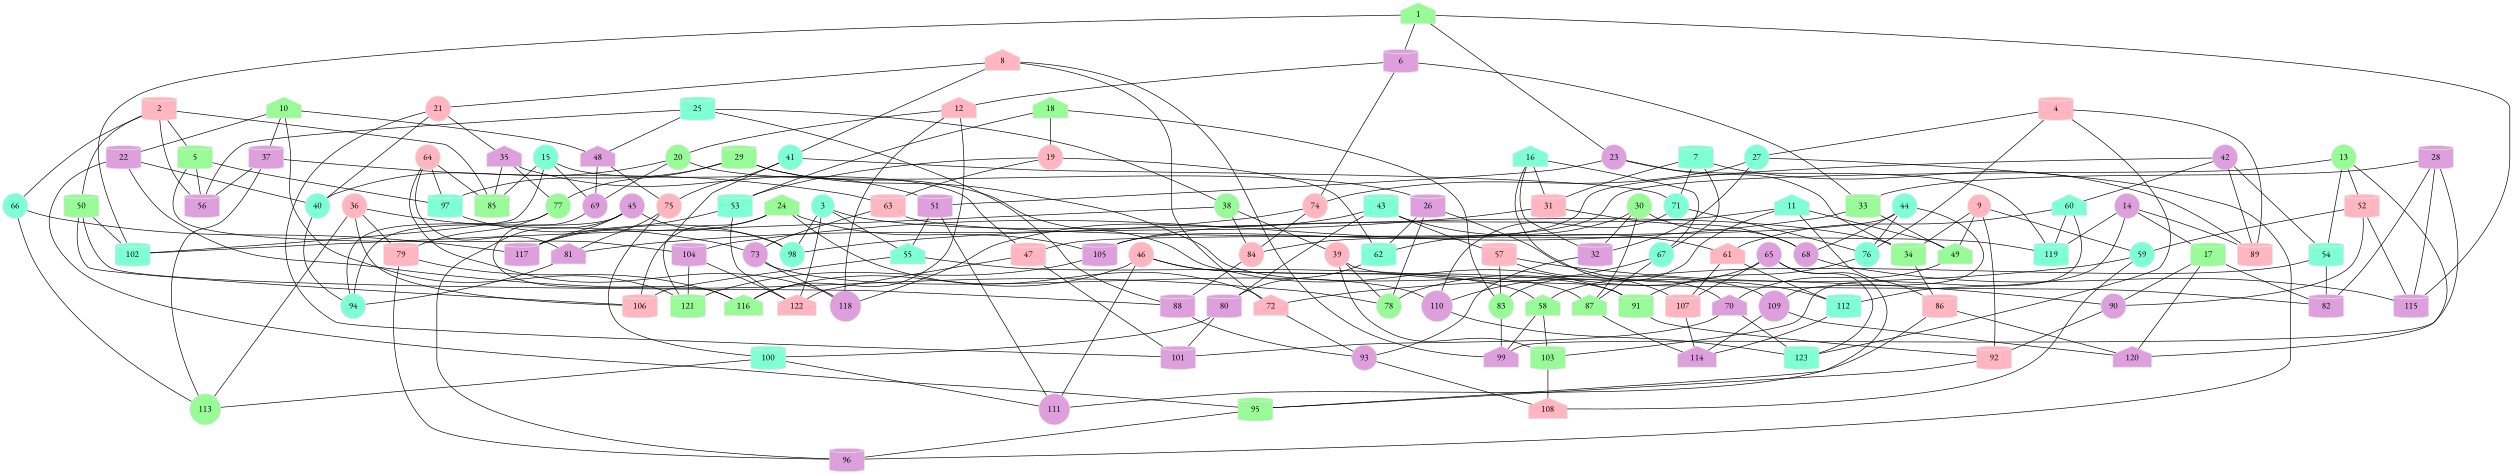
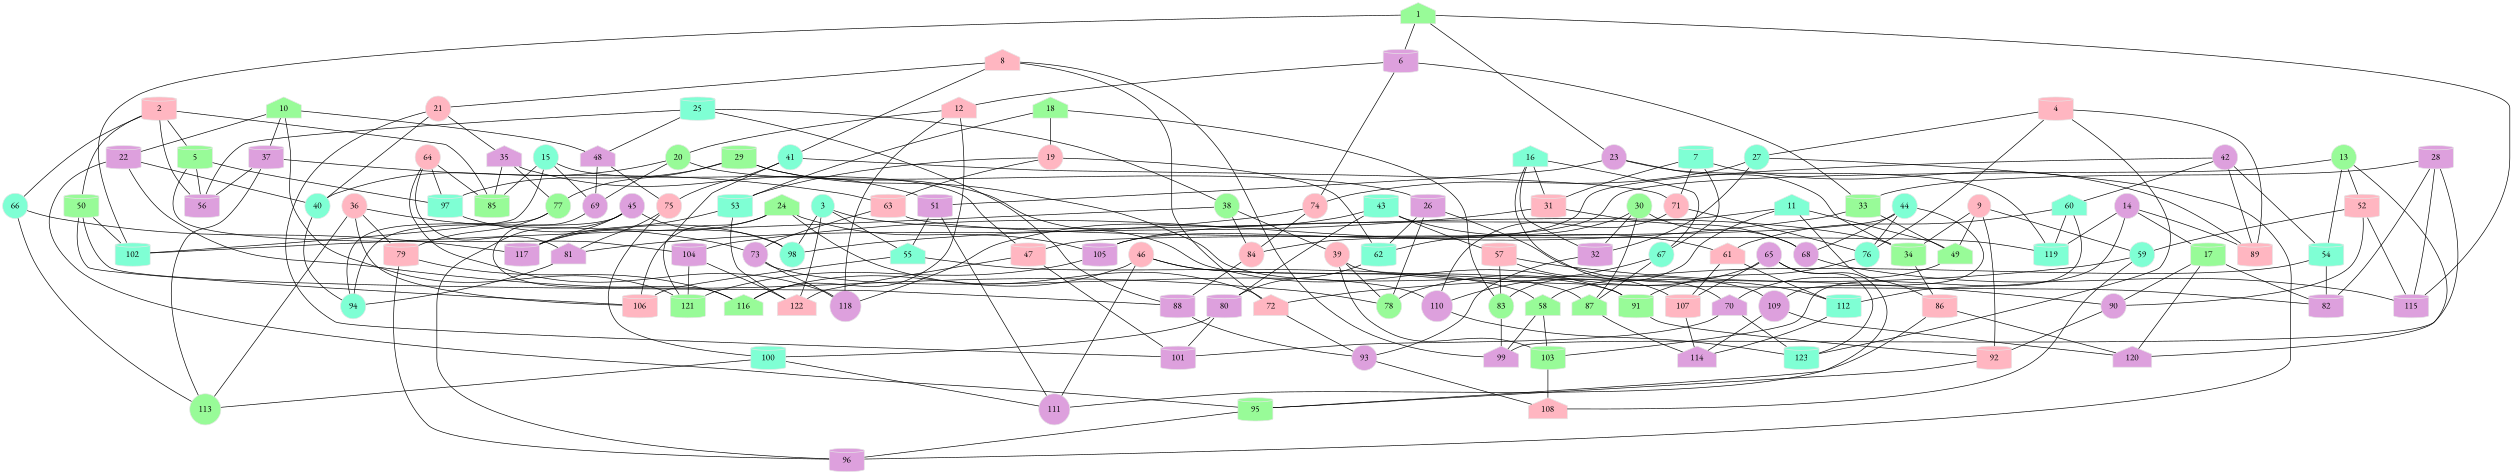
(1676, 206) -> (1676, 206)
